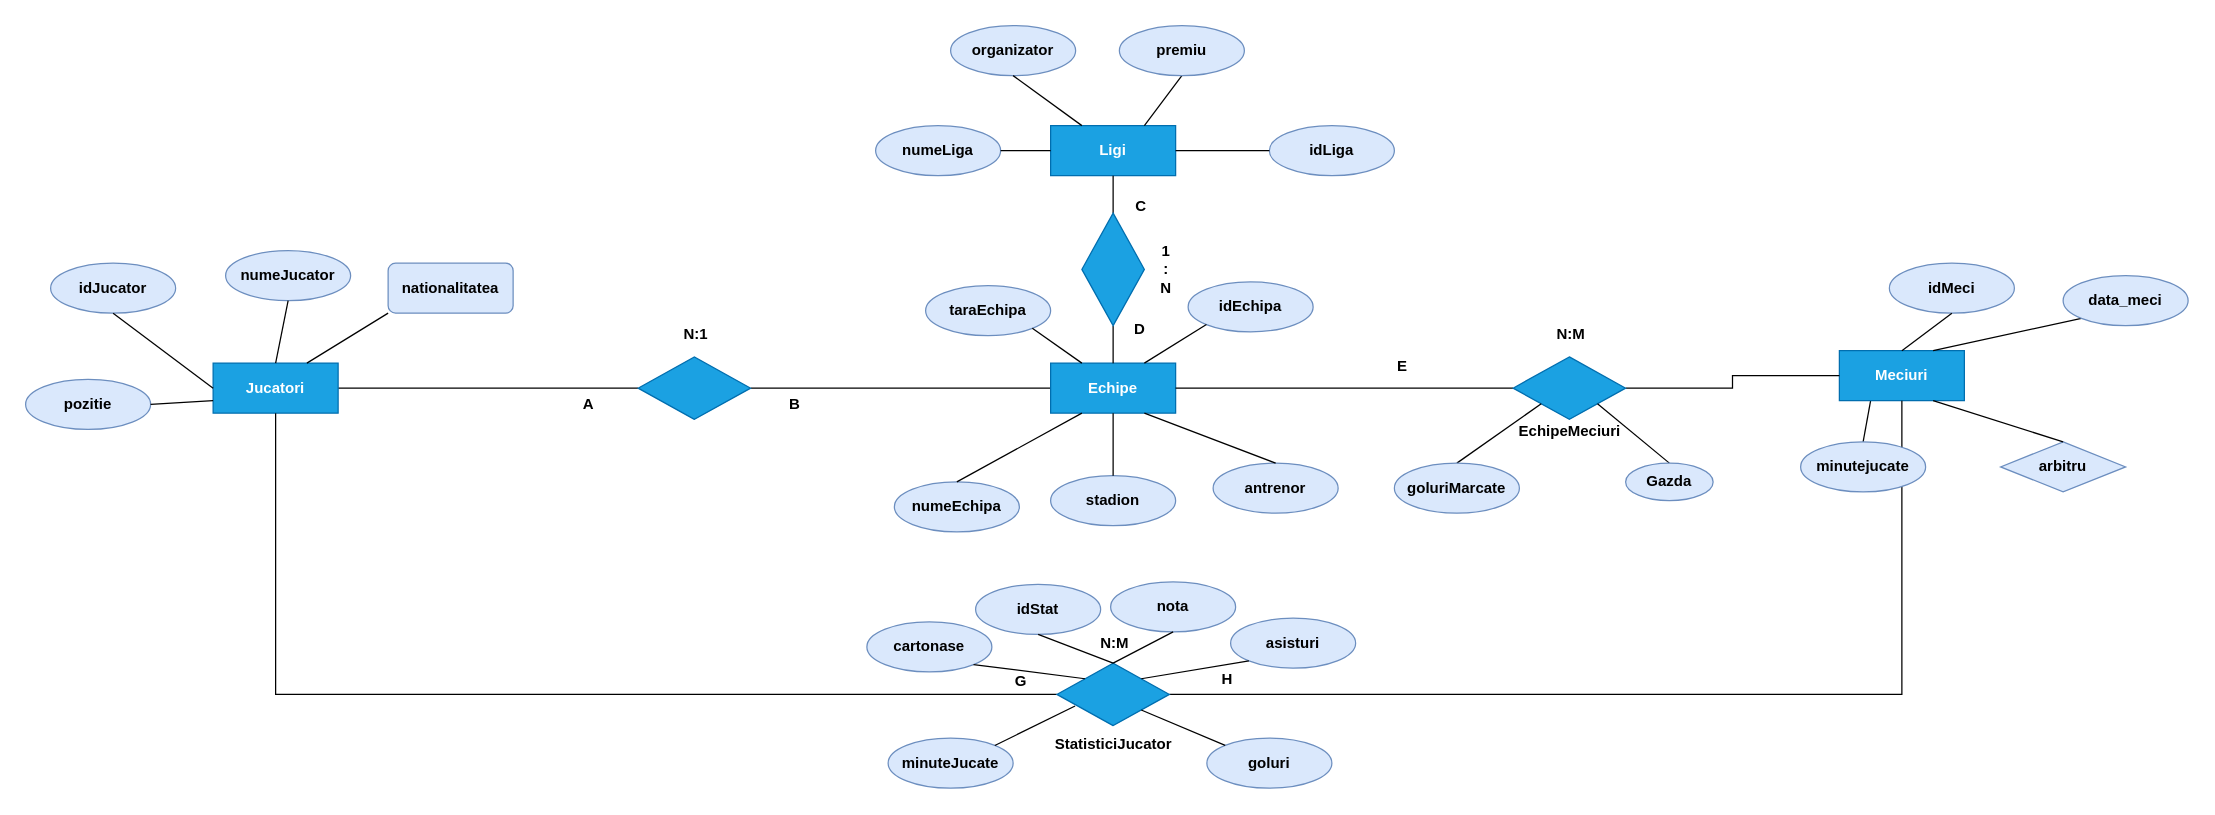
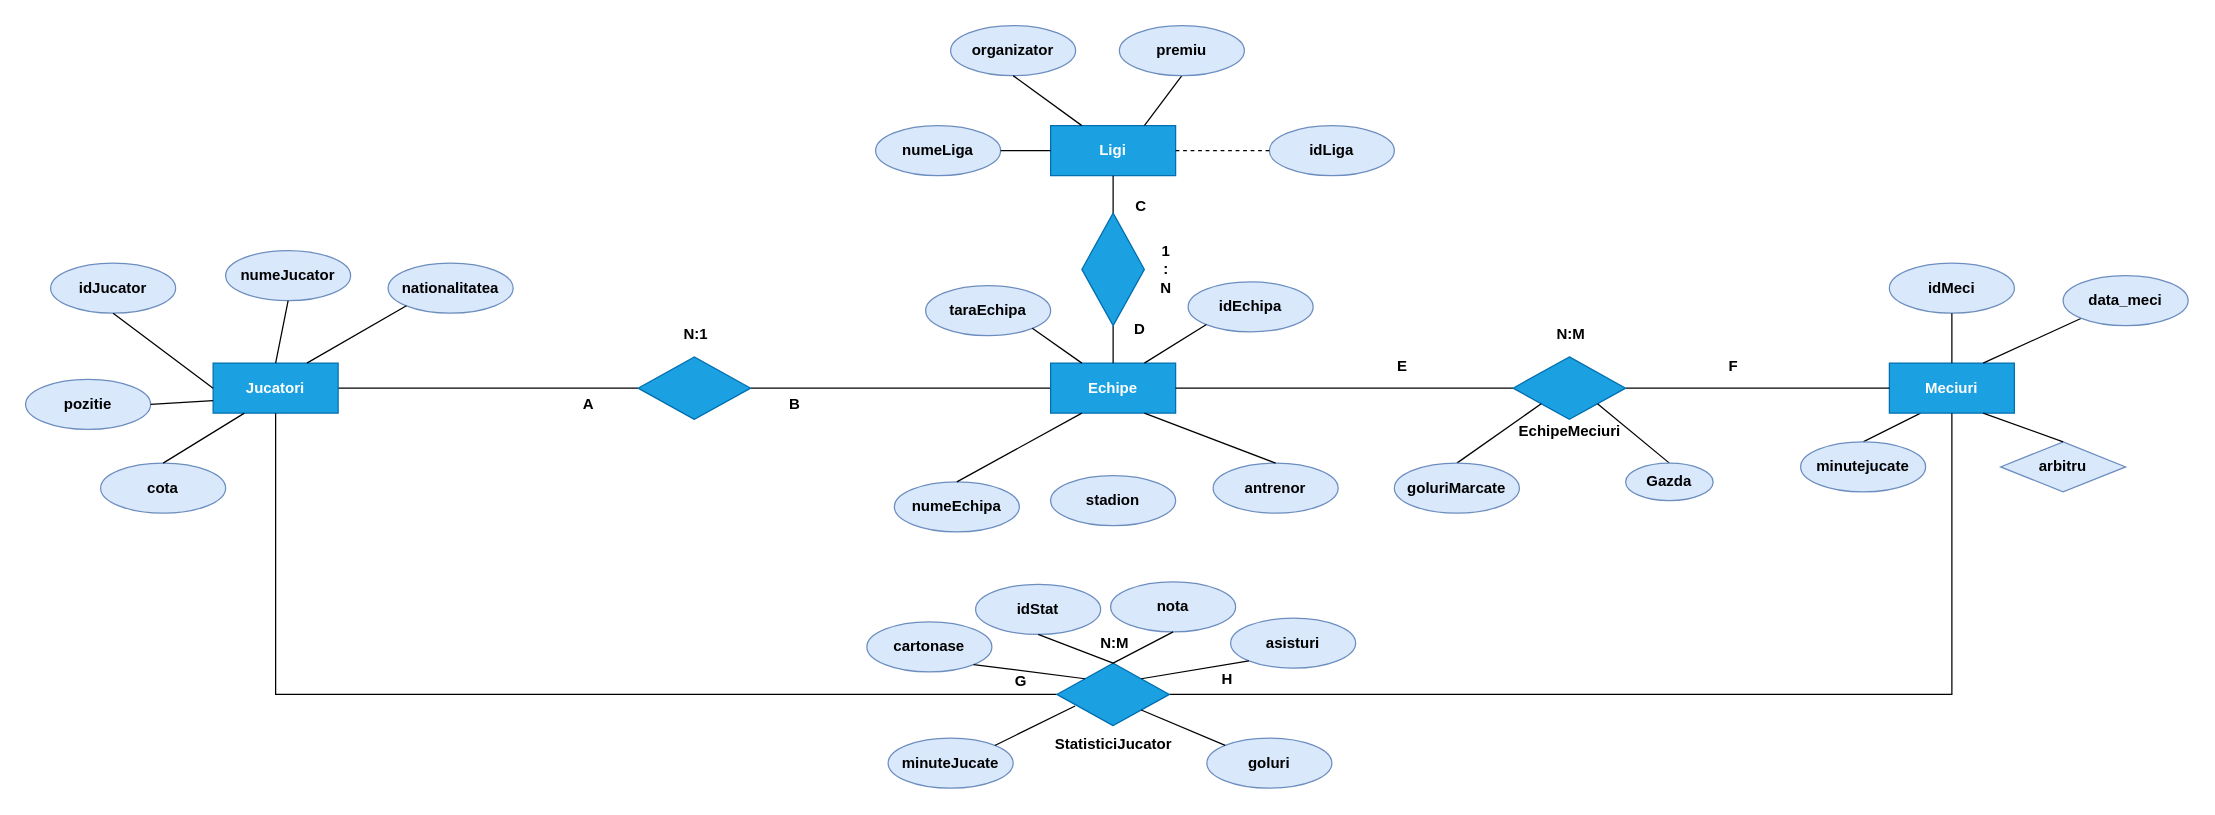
(1222, 151) -> (1222, 151)
(451, 288) -> (451, 288)
none -> (1733, 367)
(1902, 376) -> (1952, 388)
none -> (203, 438)
(1113, 444) -> none
none -> (163, 488)
